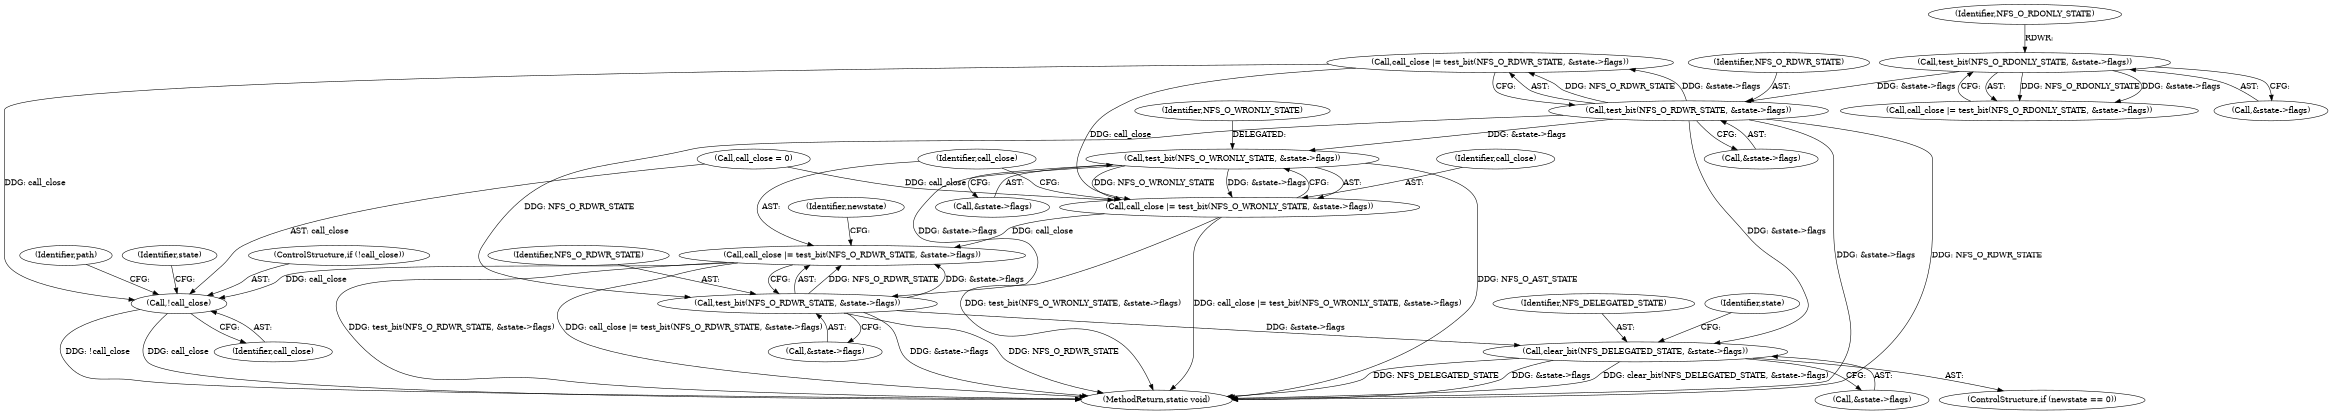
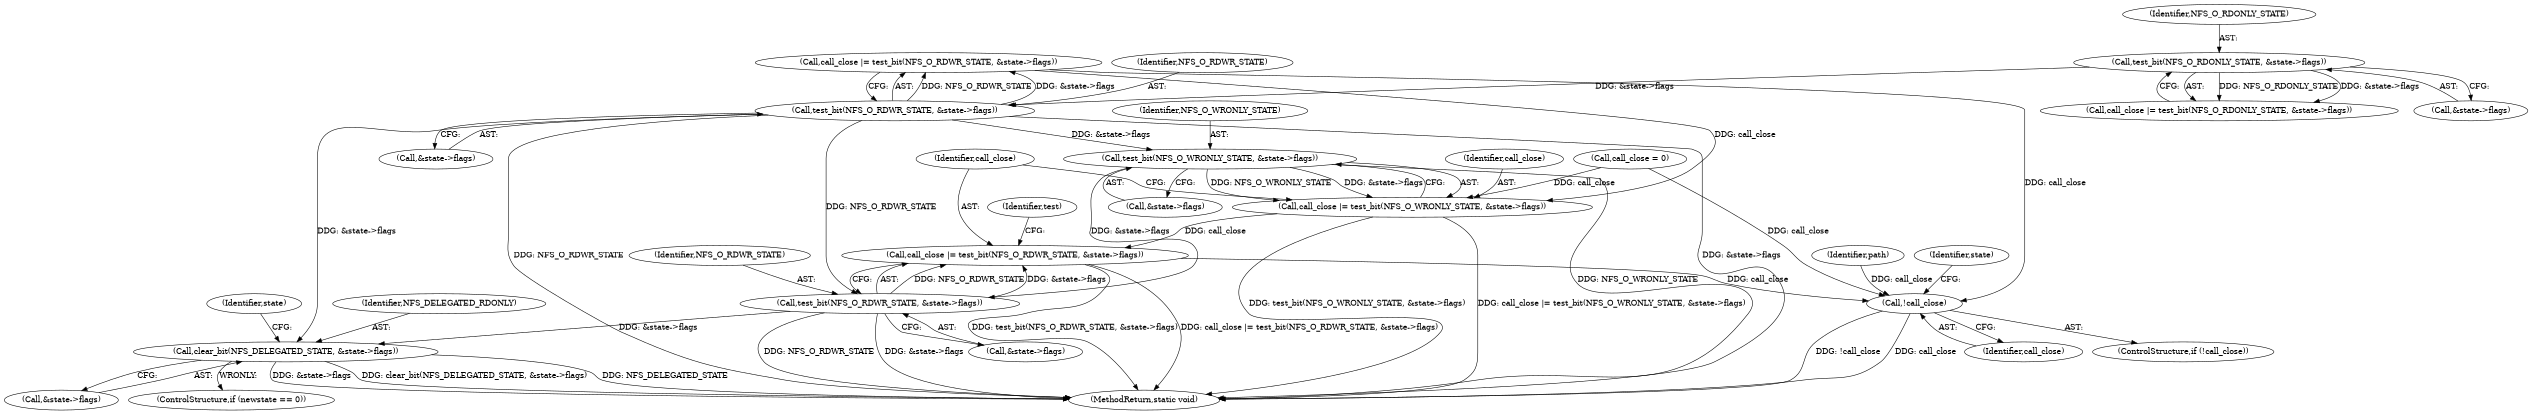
(2040, 39) -> (2230, 39)
(1261, 135) -> (1221, 135)
(846, 207) -> (1032, 207)
(320, 231) -> (1798, 231)
(250, 276) -> (2041, 326)
(141, 280) -> (1902, 280)
(1528, 280) -> (1638, 280)
(1594, 304) -> (439, 304)
(1956, 376) -> (240, 376)
